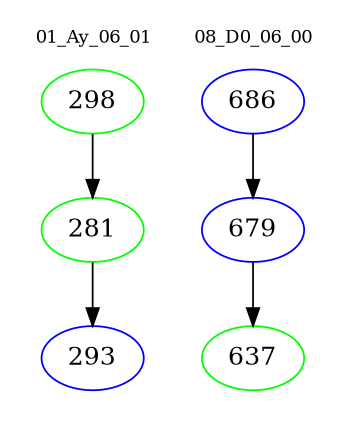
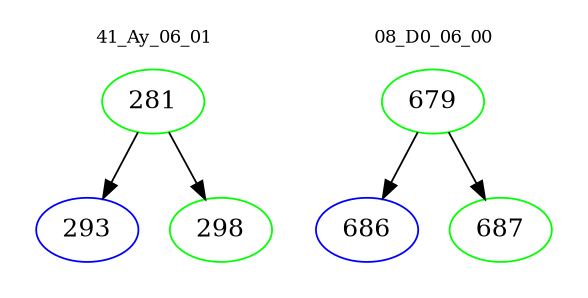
(94, 38) -> (154, 38)
(93, 157) -> (183, 158)
(253, 157) -> (404, 157)
(253, 230) -> (433, 102)
(253, 358) -> (501, 230)
